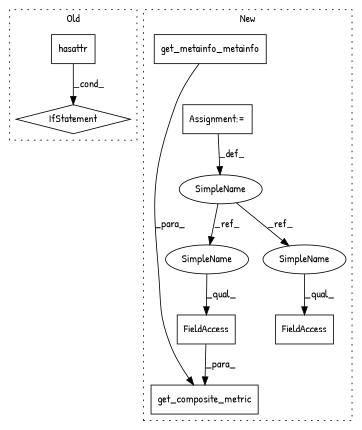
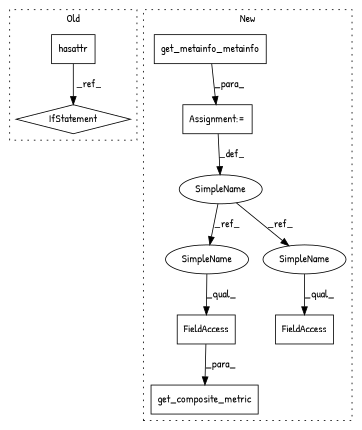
(89, 84) -> (89, 84)
(155, 220) -> (213, 80)
